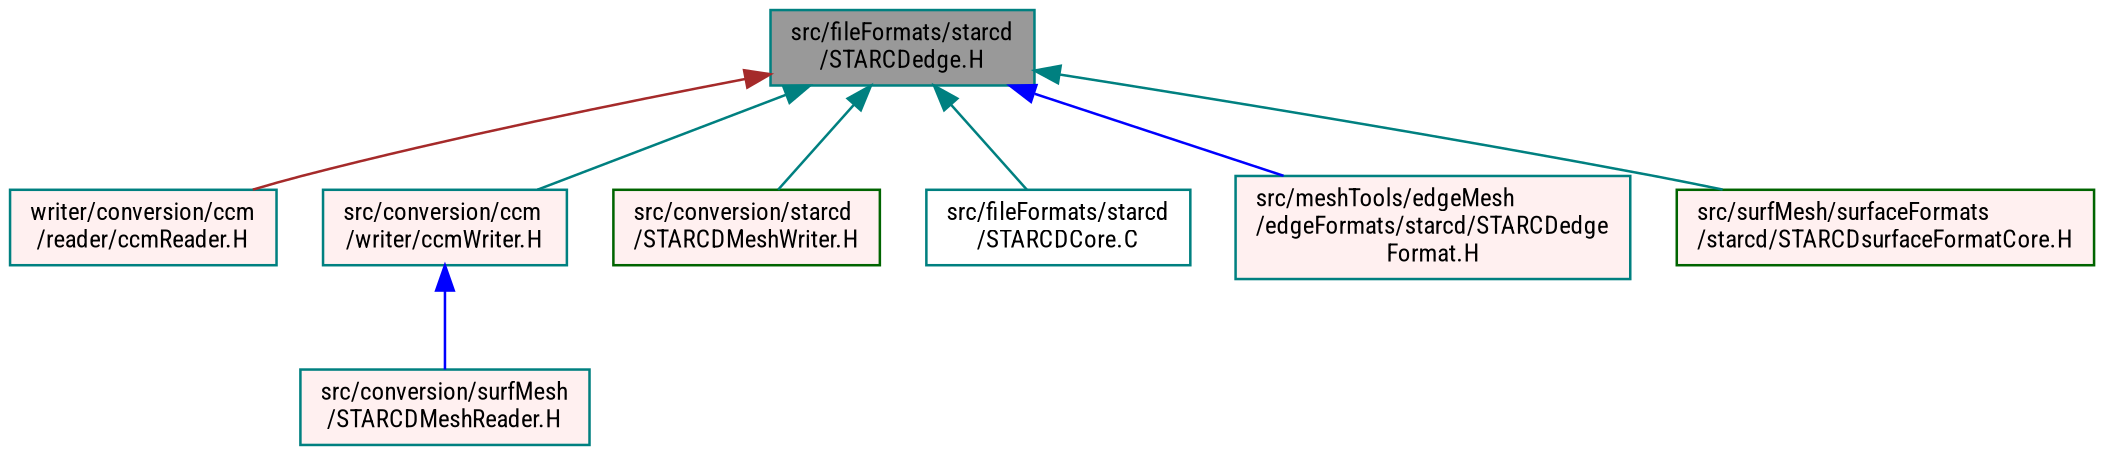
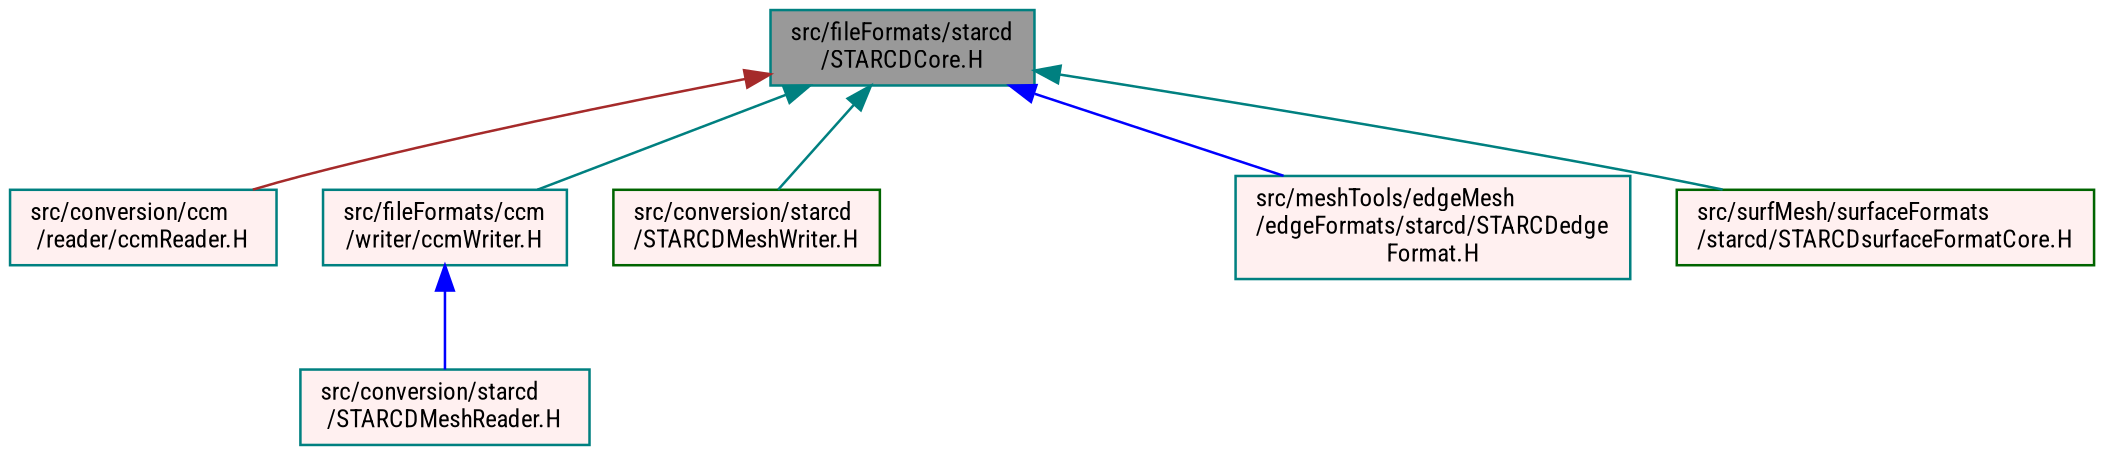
(902, 48) -> (902, 48)
(143, 228) -> (143, 228)
(445, 228) -> (445, 228)
(1058, 228) -> none
(445, 407) -> (445, 407)
